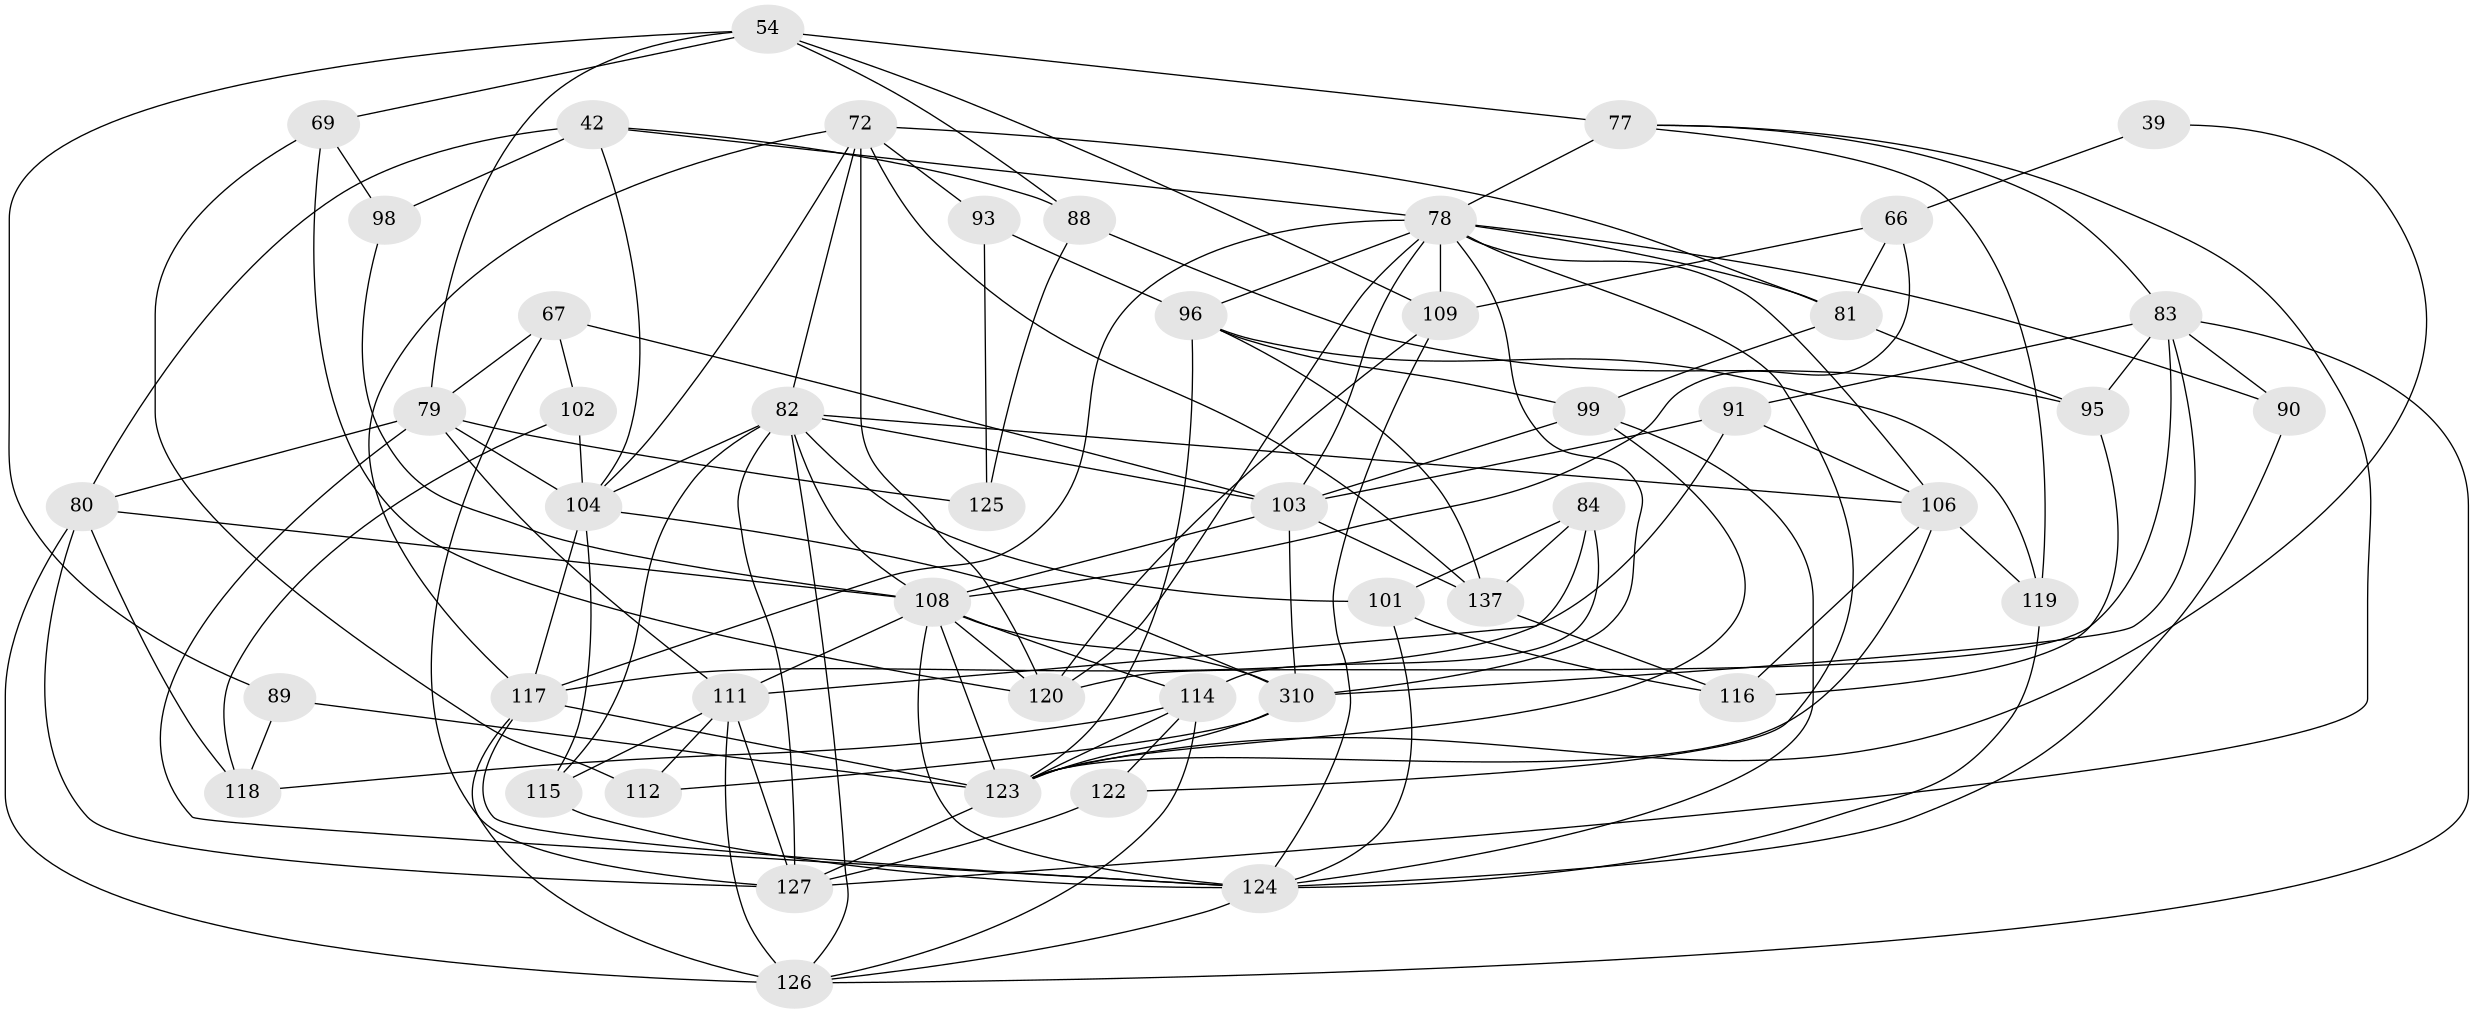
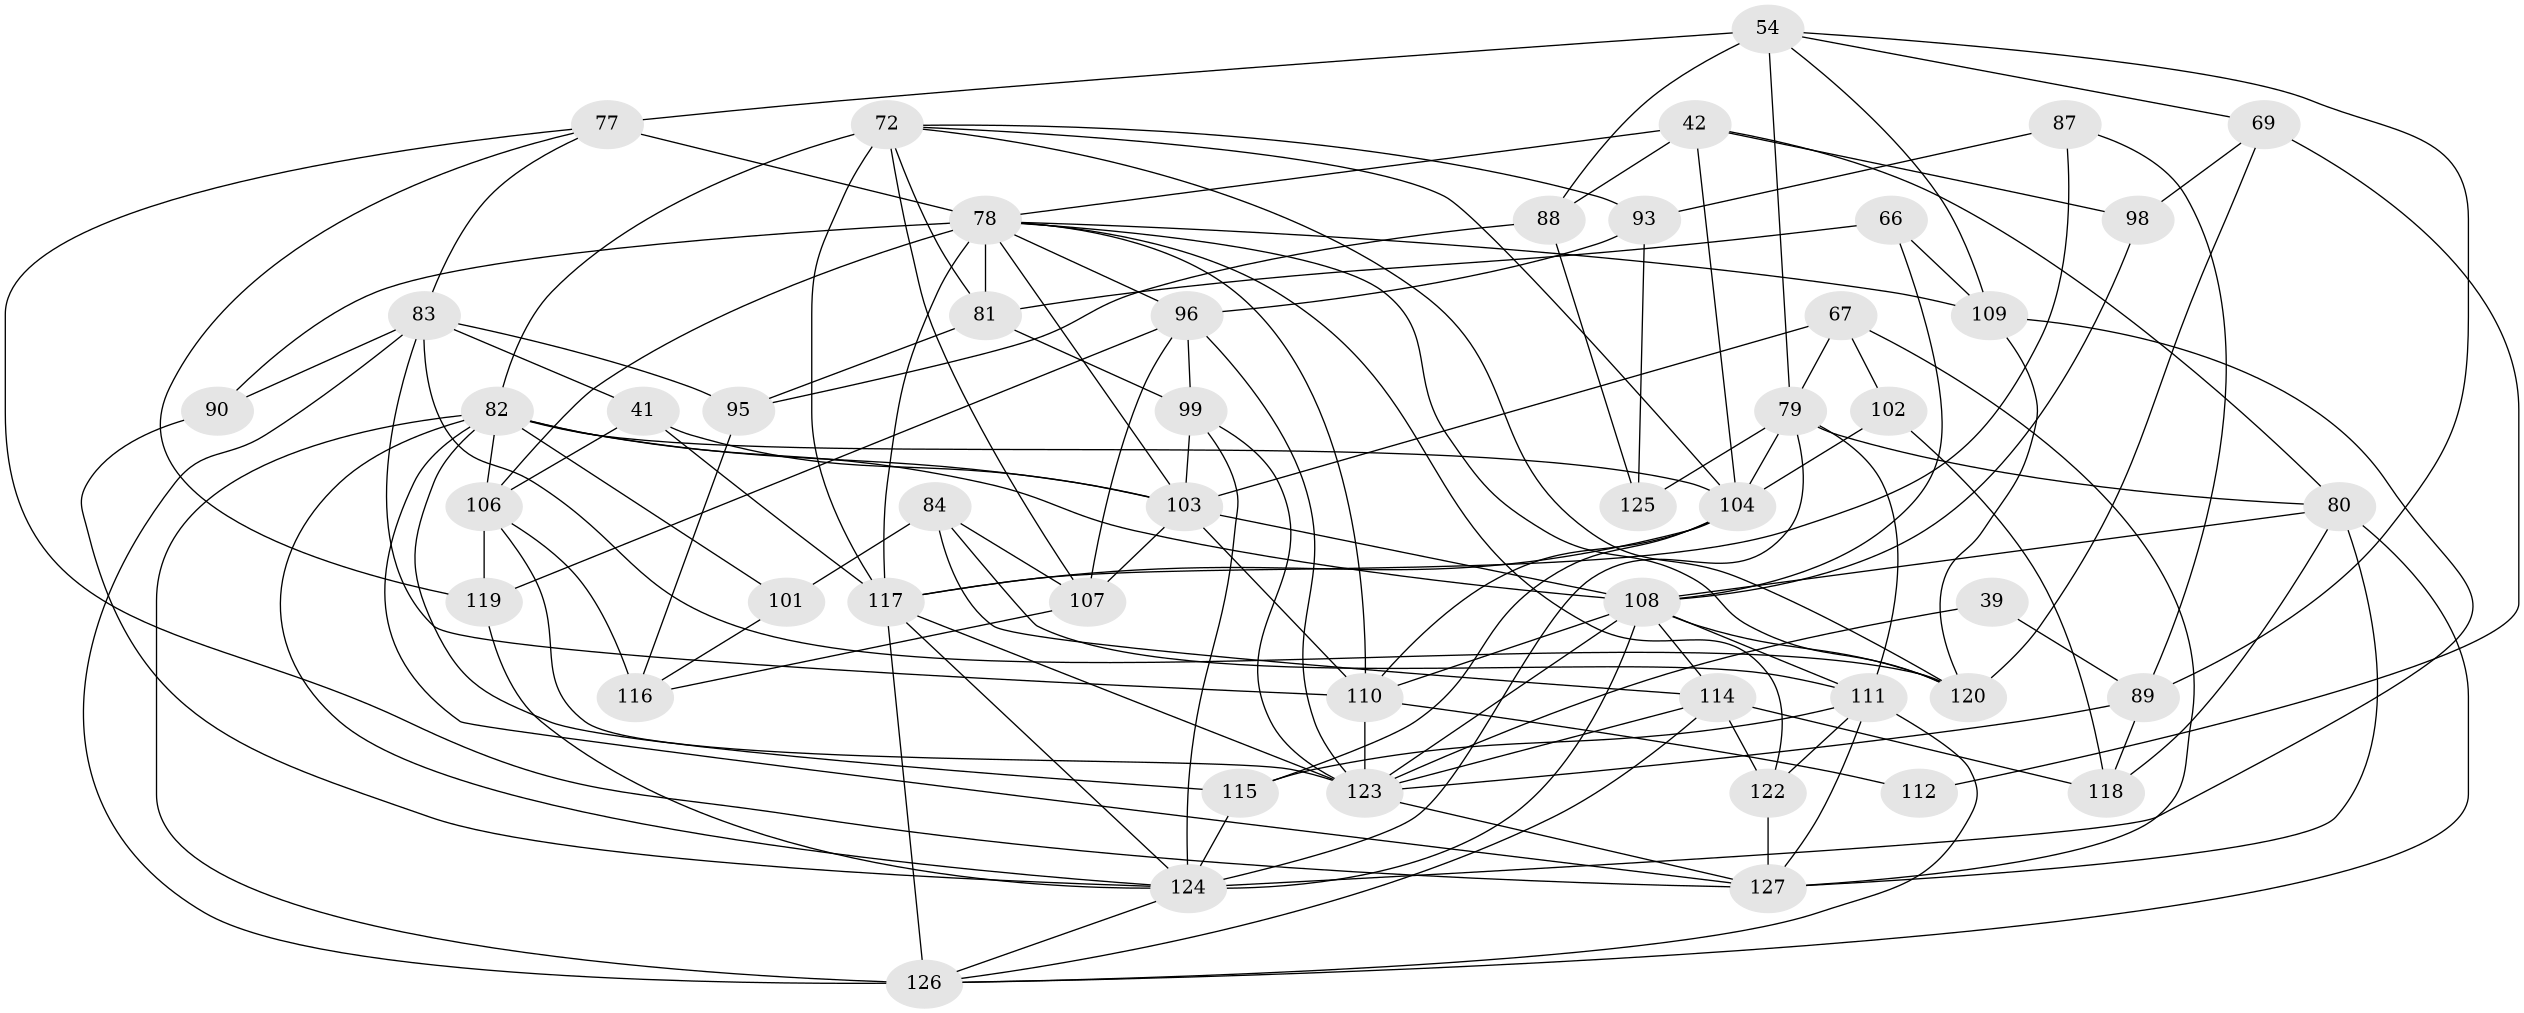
none -> (2065, 125)
(2040, 167) -> (2060, 645)
(1735, 411) -> (643, 411)
(1486, 602) -> (1088, 602)
(1297, 698) -> (1365, 698)
(690, 743) -> (1827, 737)
(1404, 788) -> (533, 799)
